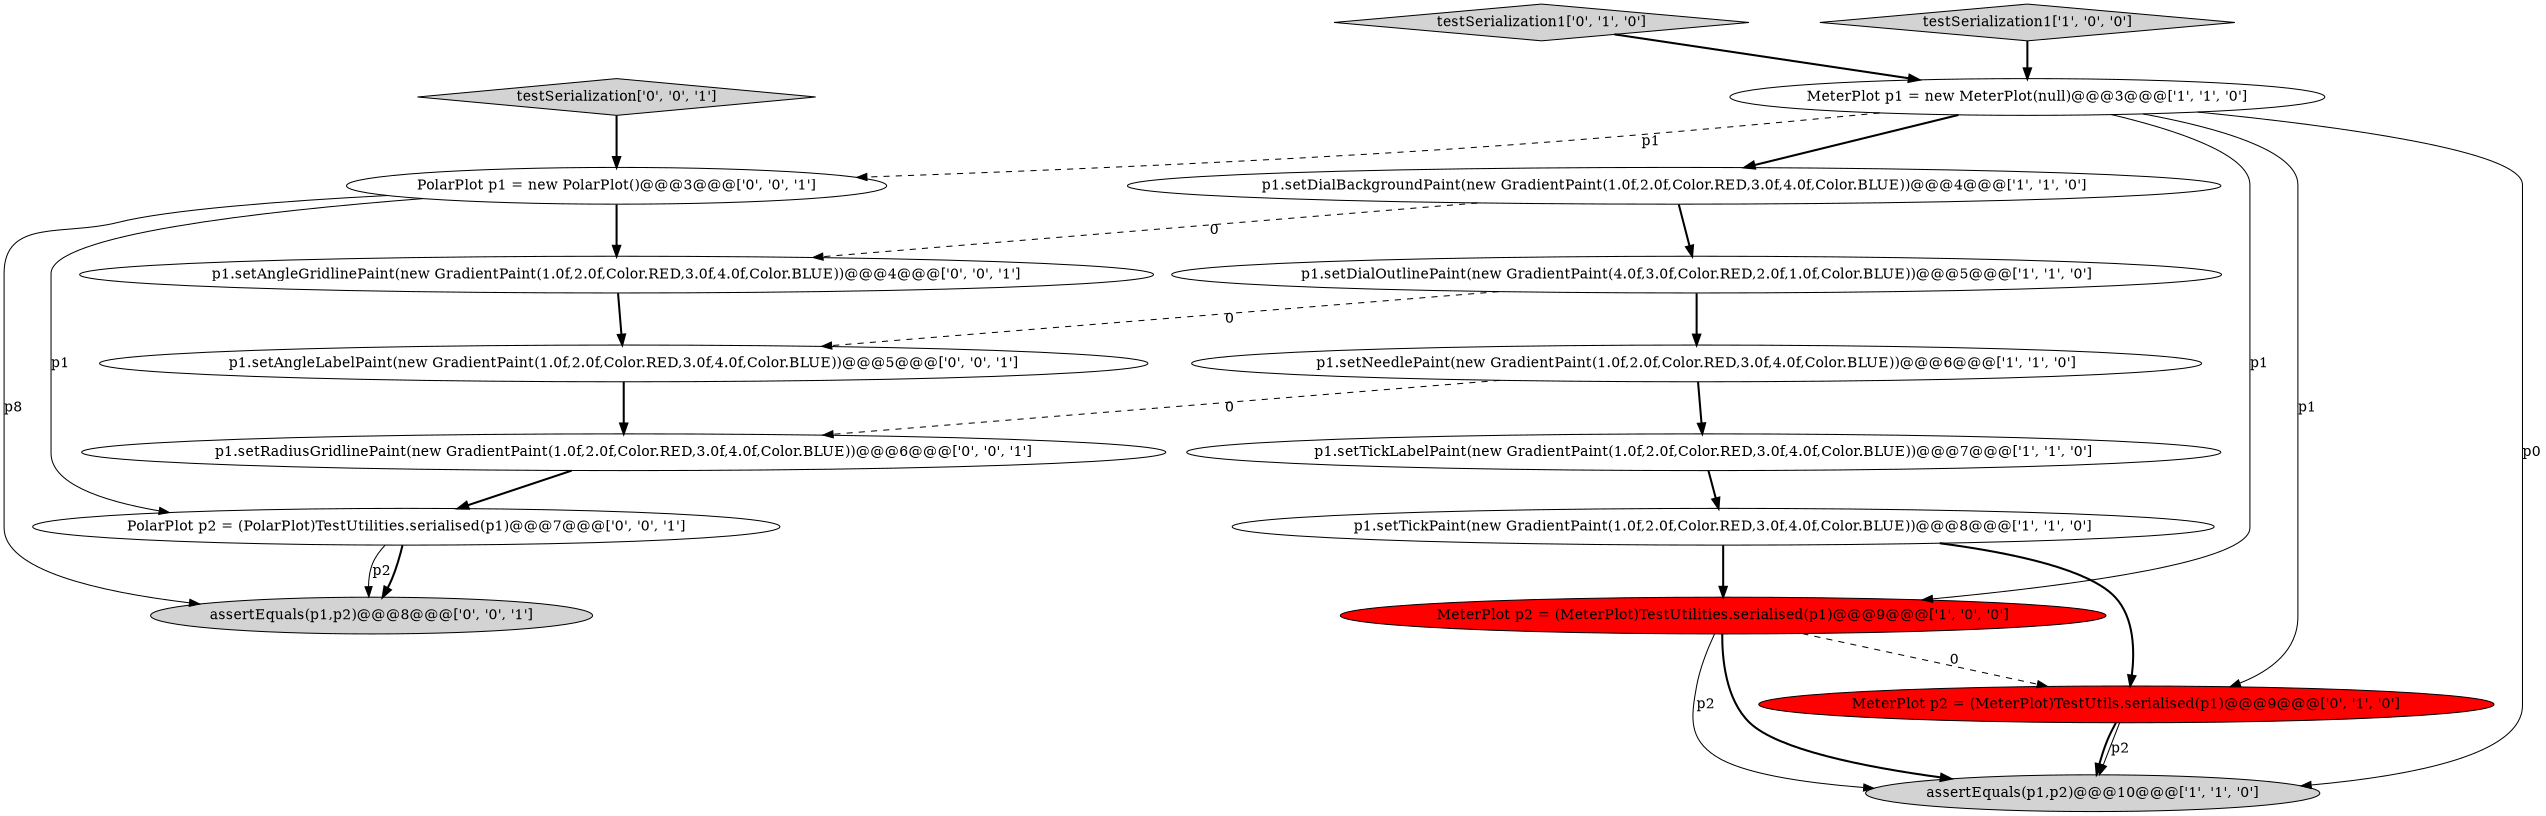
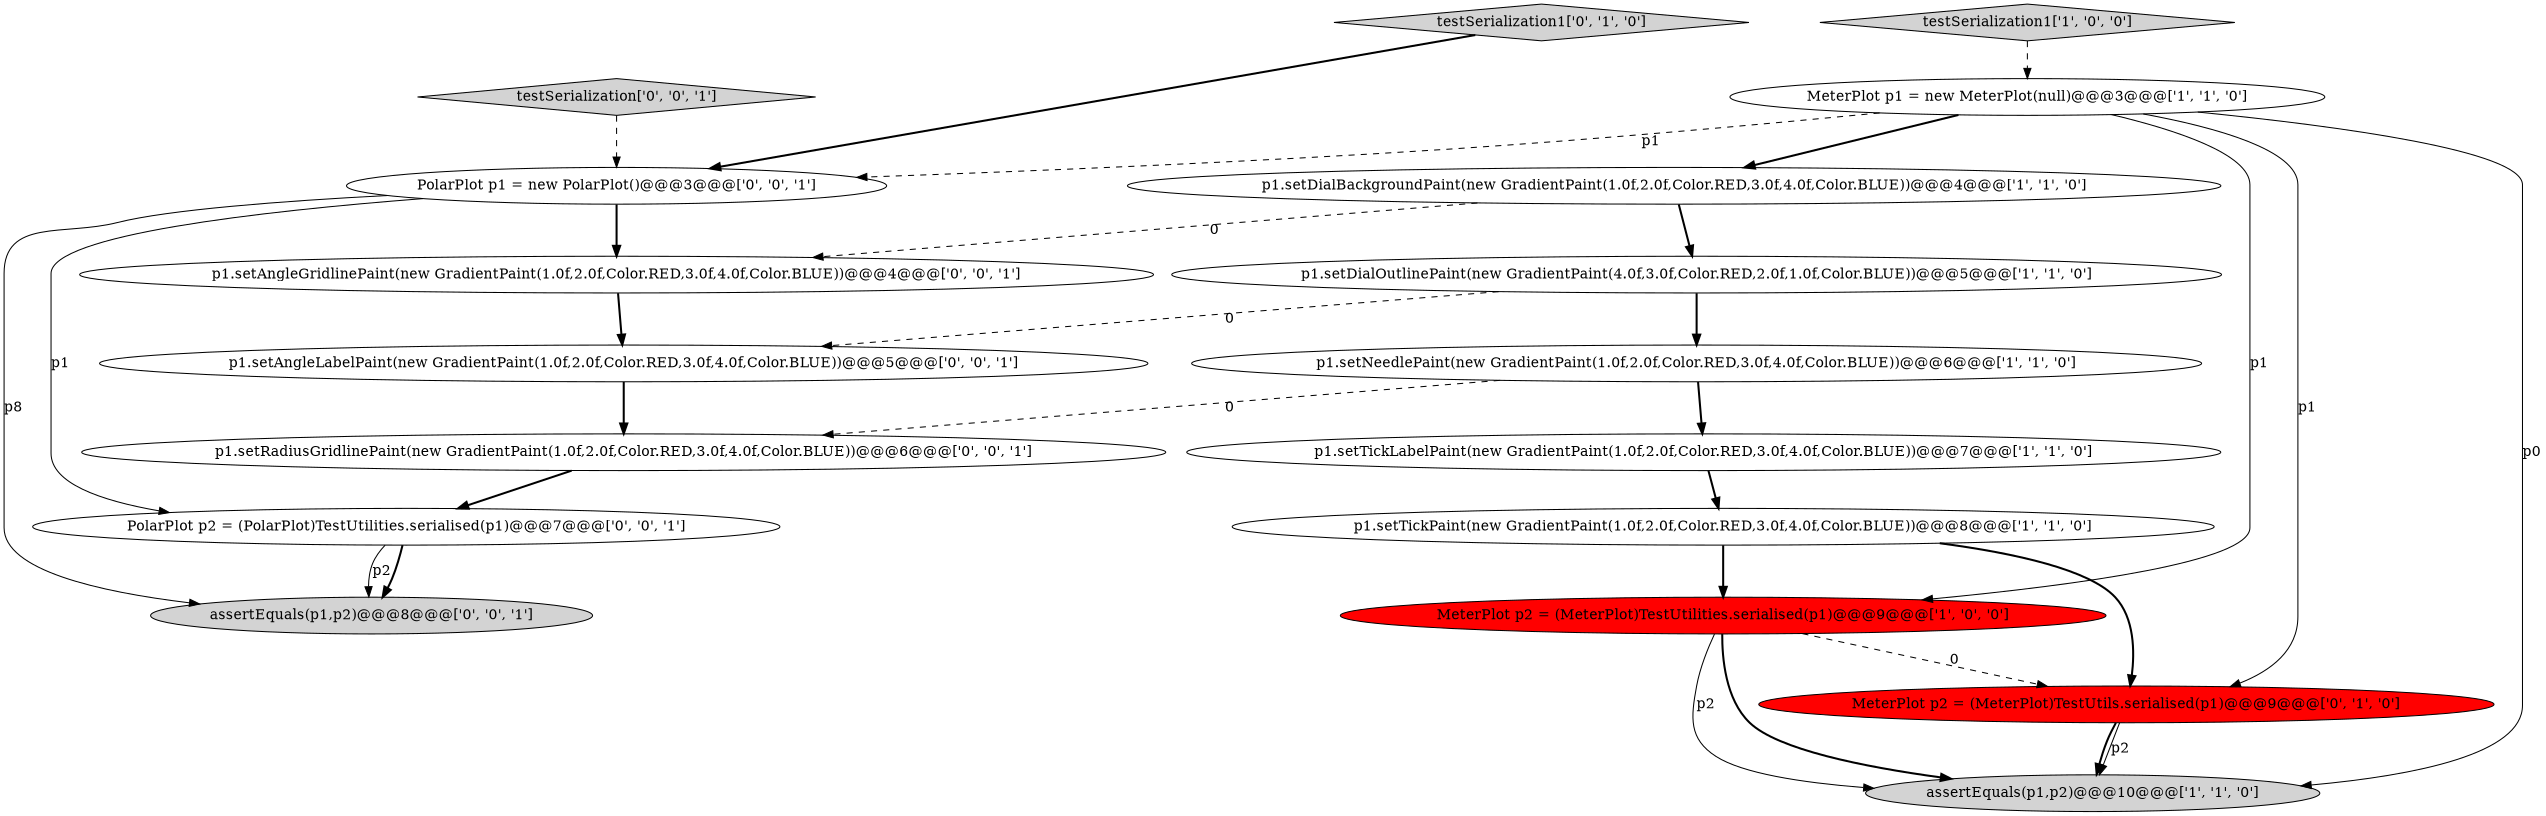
(2027, 55) -> (2027, 55)
(1762, 56) -> (1098, 101)
(617, 136) -> (617, 136)
